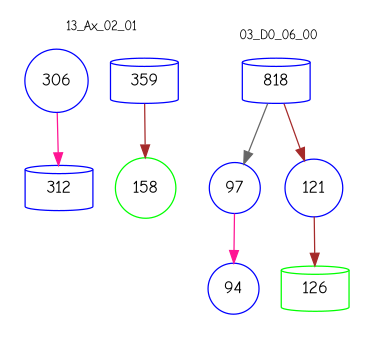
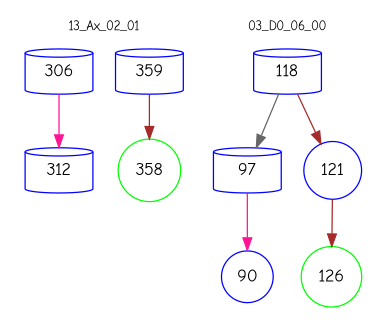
(56, 81) -> (59, 72)
(276, 81) -> (288, 72)
(146, 188) -> (149, 170)
(235, 188) -> (247, 170)
(234, 289) -> (247, 277)
(315, 289) -> (331, 277)
